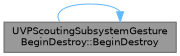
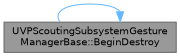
(90, 37) -> (90, 37)
